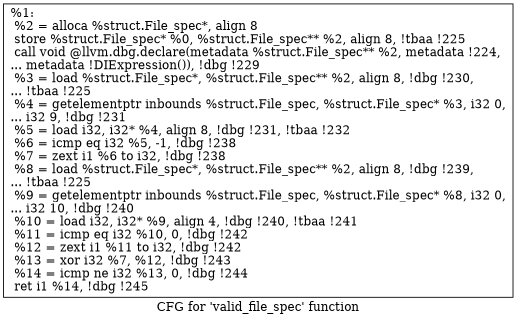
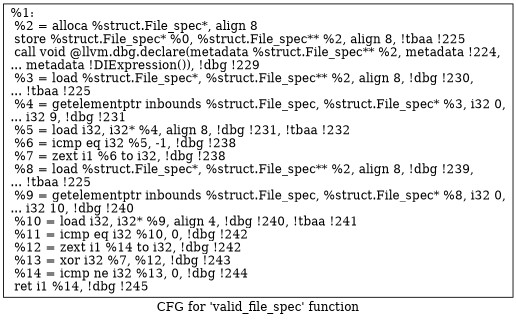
(126, 248) -> (126, 248)
